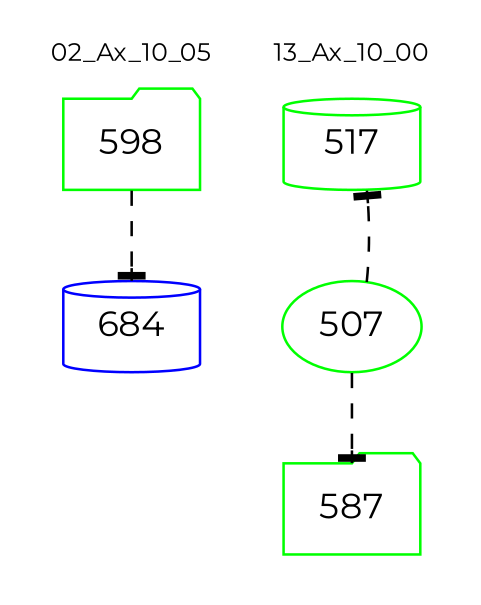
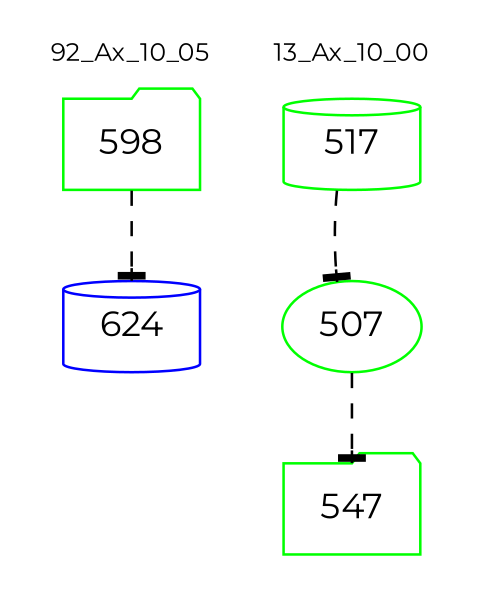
(132, 54) -> (132, 54)
(369, 243) -> (335, 230)
(132, 327) -> (132, 327)
(352, 509) -> (352, 509)
